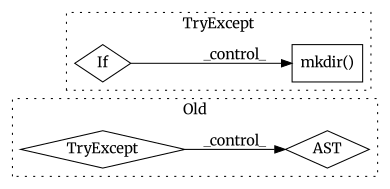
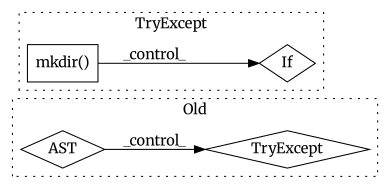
(206, 63) -> (173, 63)
(230, 149) -> (150, 149)
